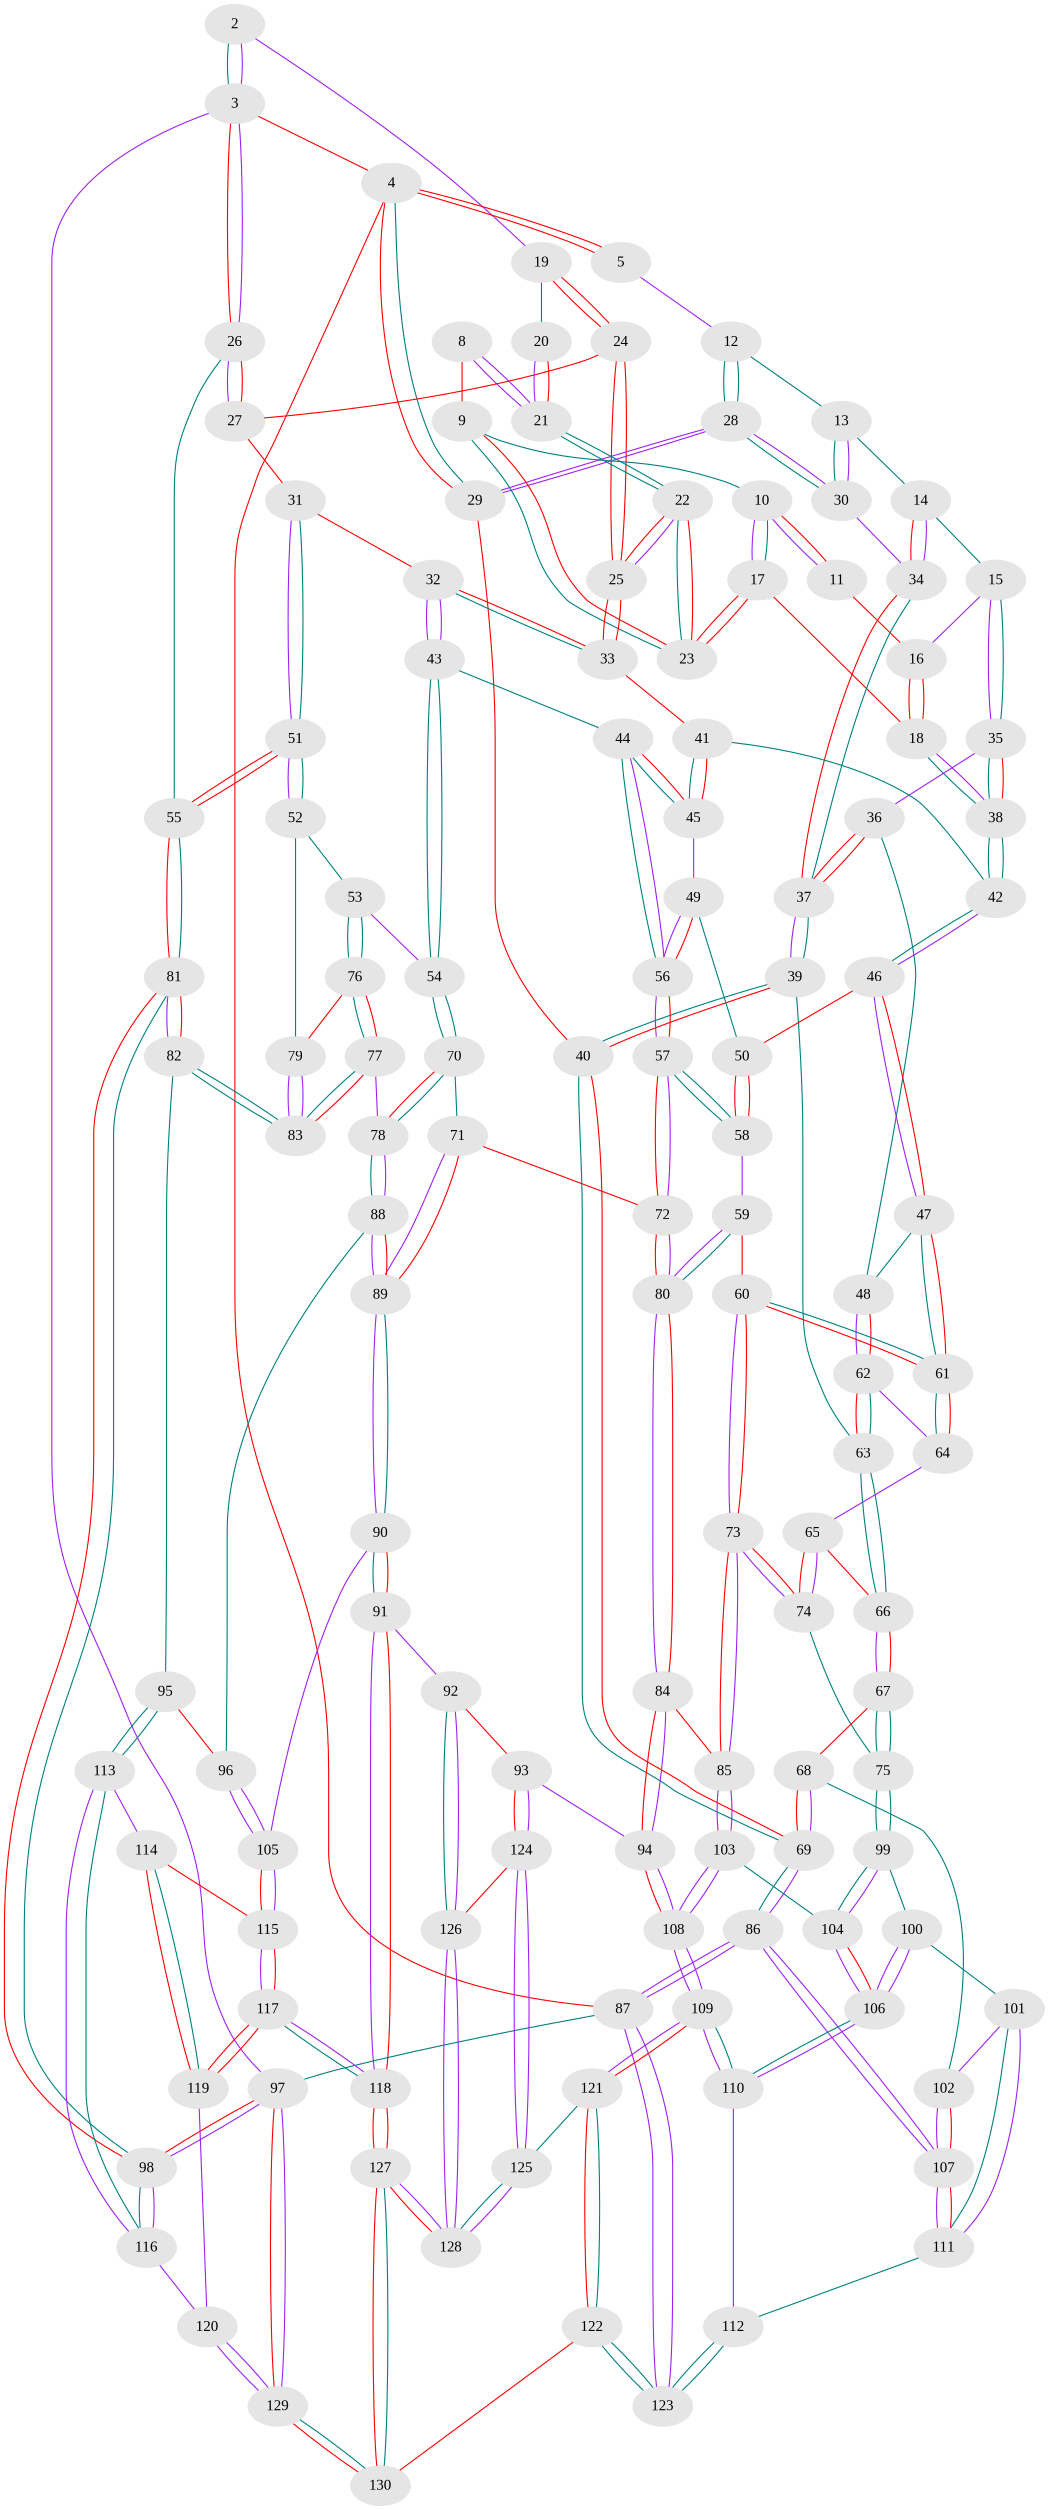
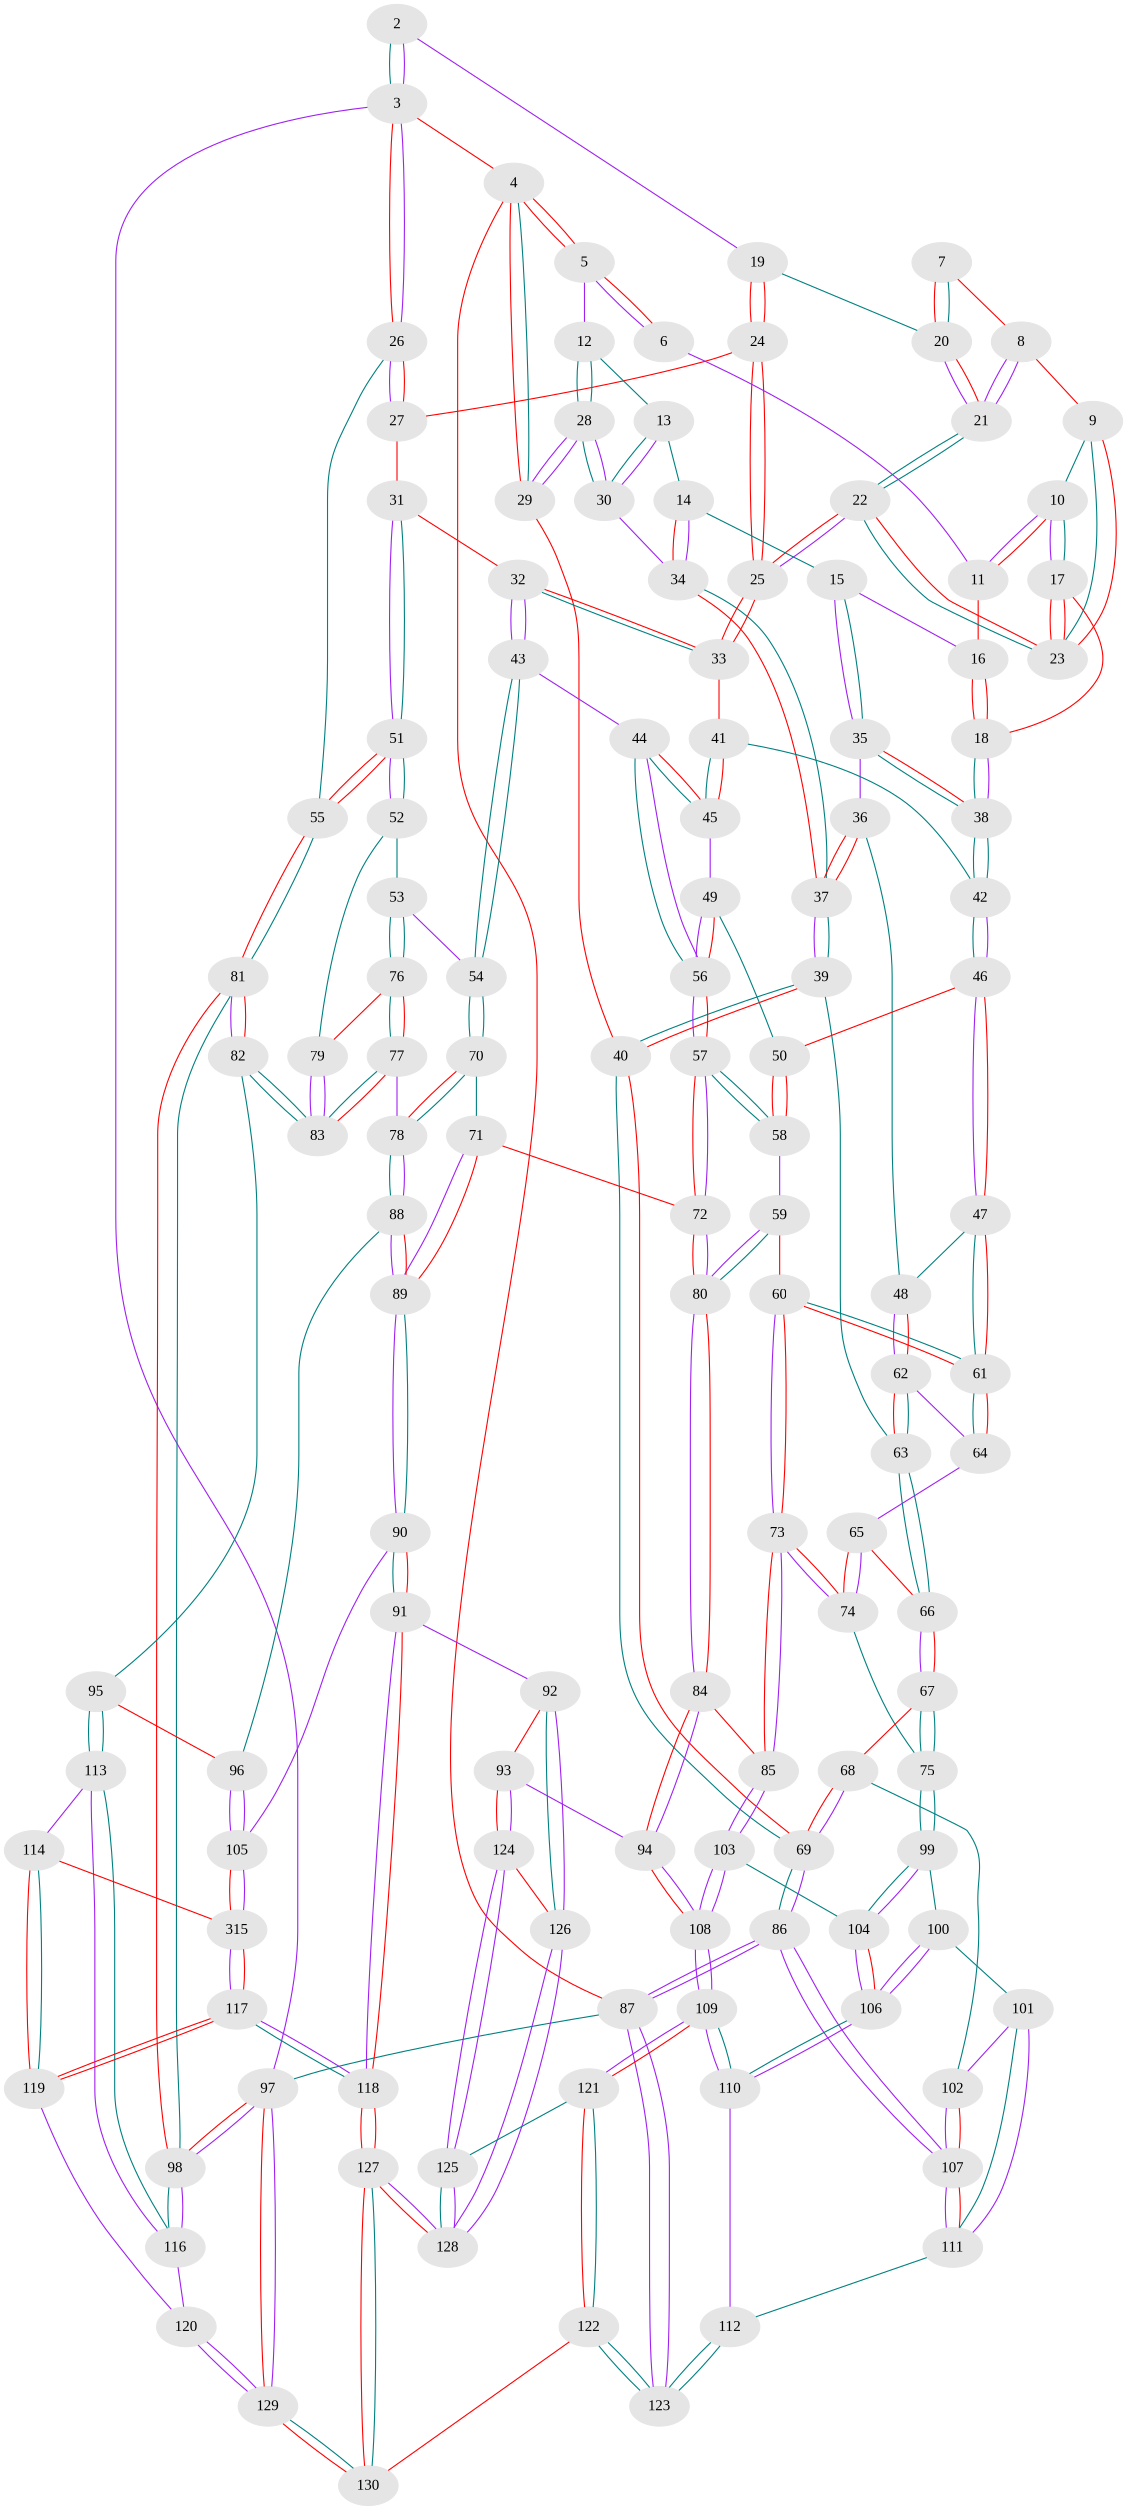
none -> (942, 262)
none -> (664, 342)
(529, 699) -> (571, 694)
(268, 1930) -> (237, 1930)
